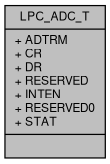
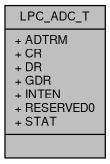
(52, 81) -> (33, 81)
